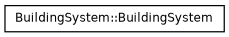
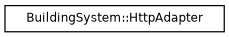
(115, 19) -> (115, 19)
